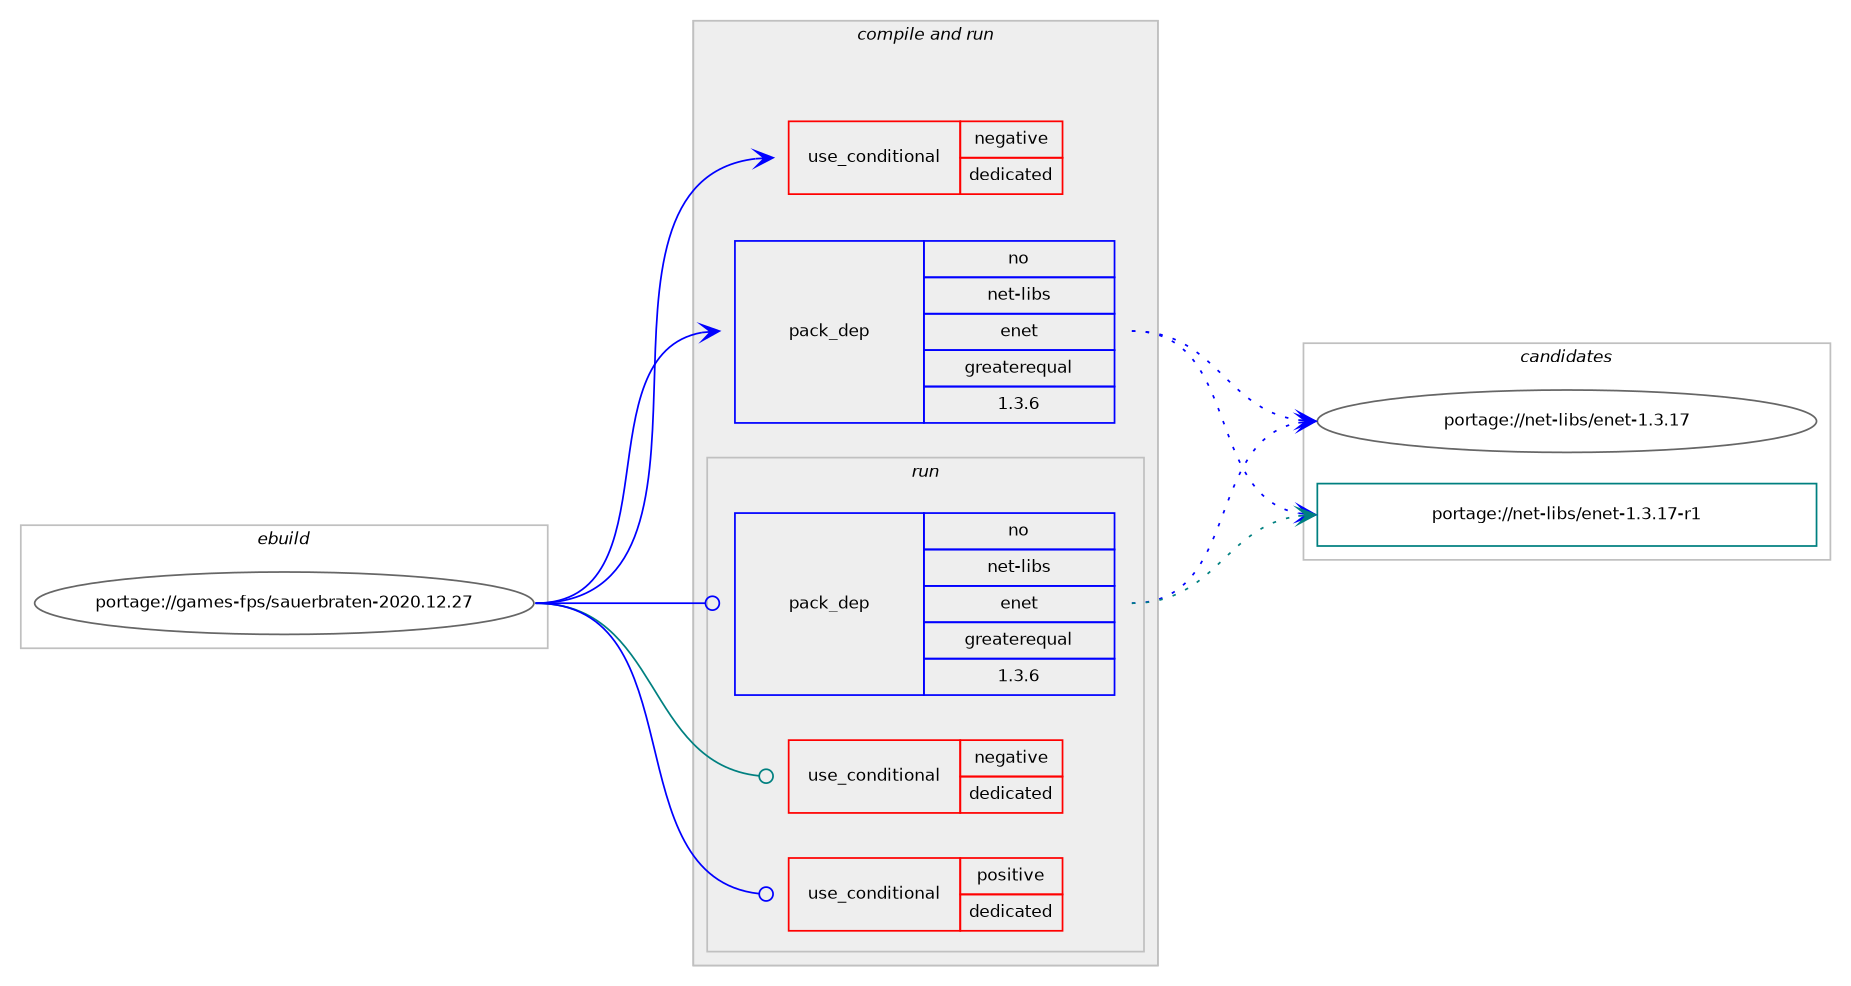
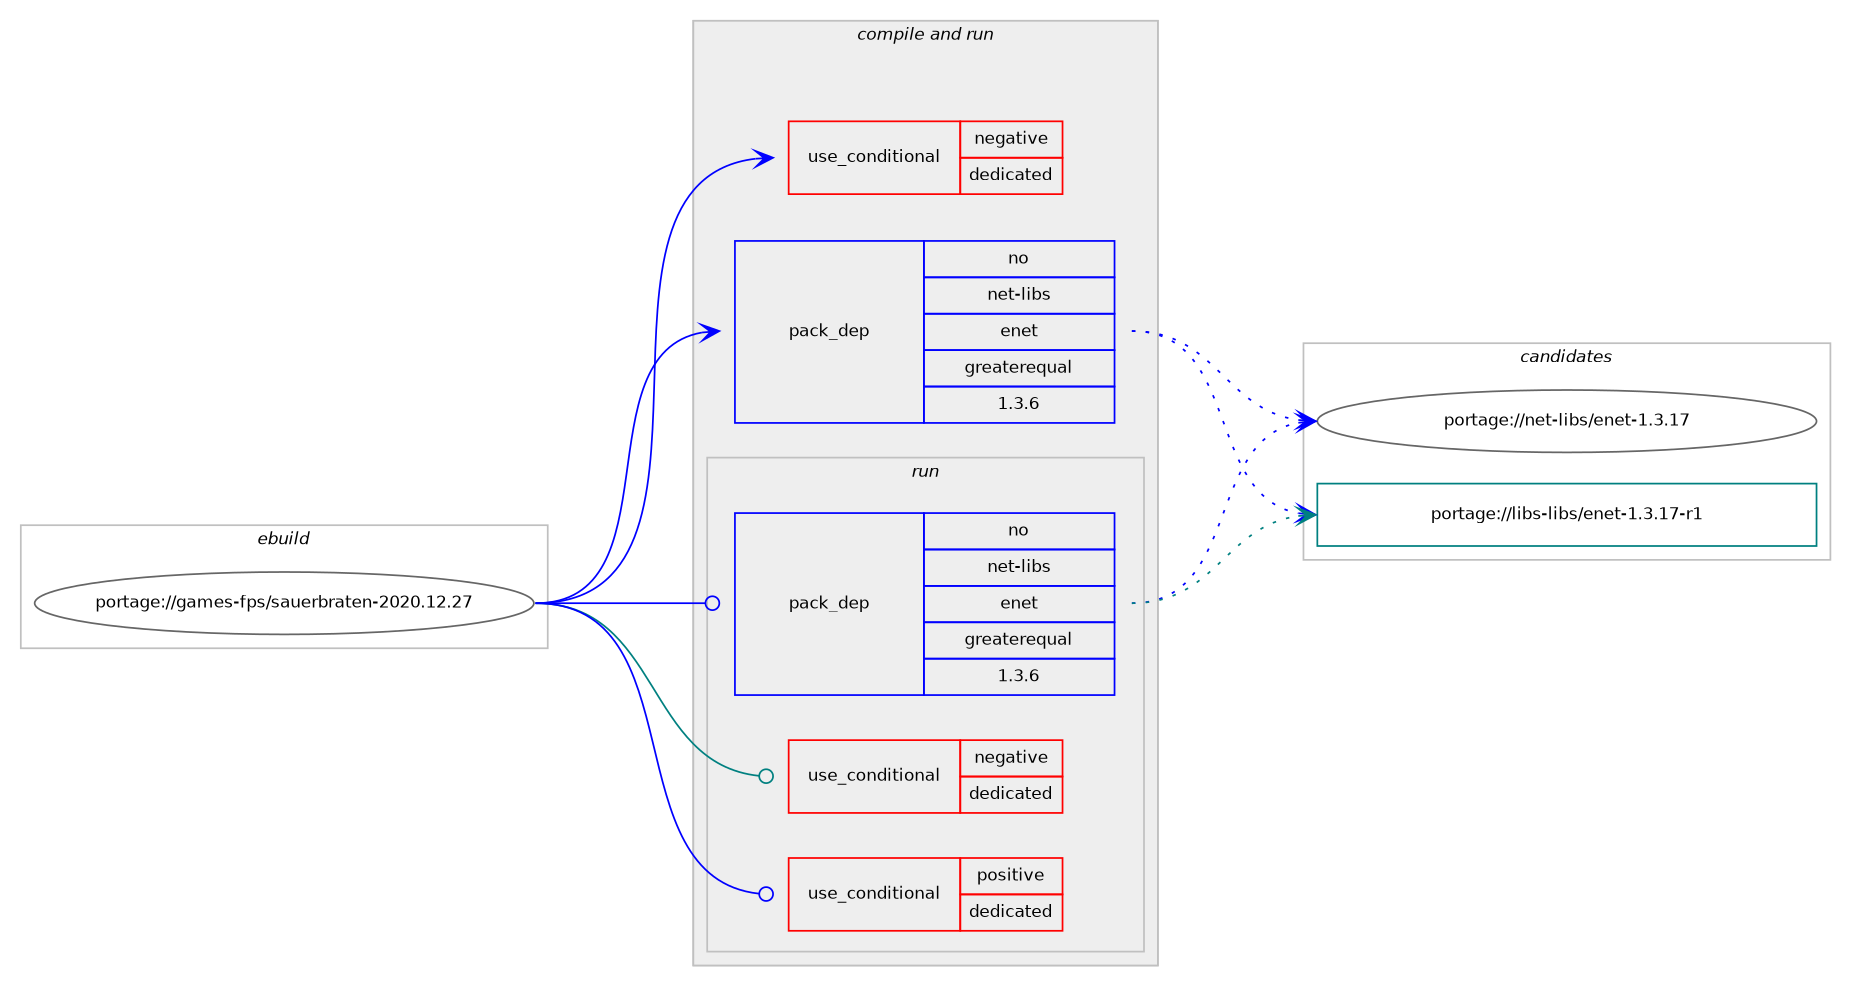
(1567, 515) -> (1567, 515)
